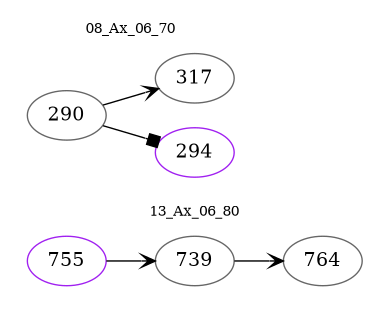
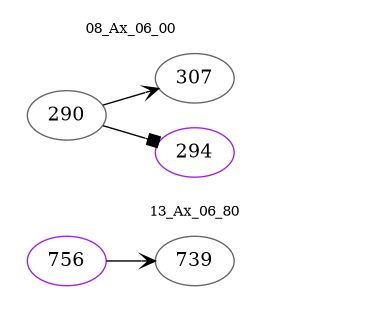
(131, 30) -> (131, 30)
(195, 78) -> (195, 78)
(67, 261) -> (67, 261)
(323, 261) -> none
